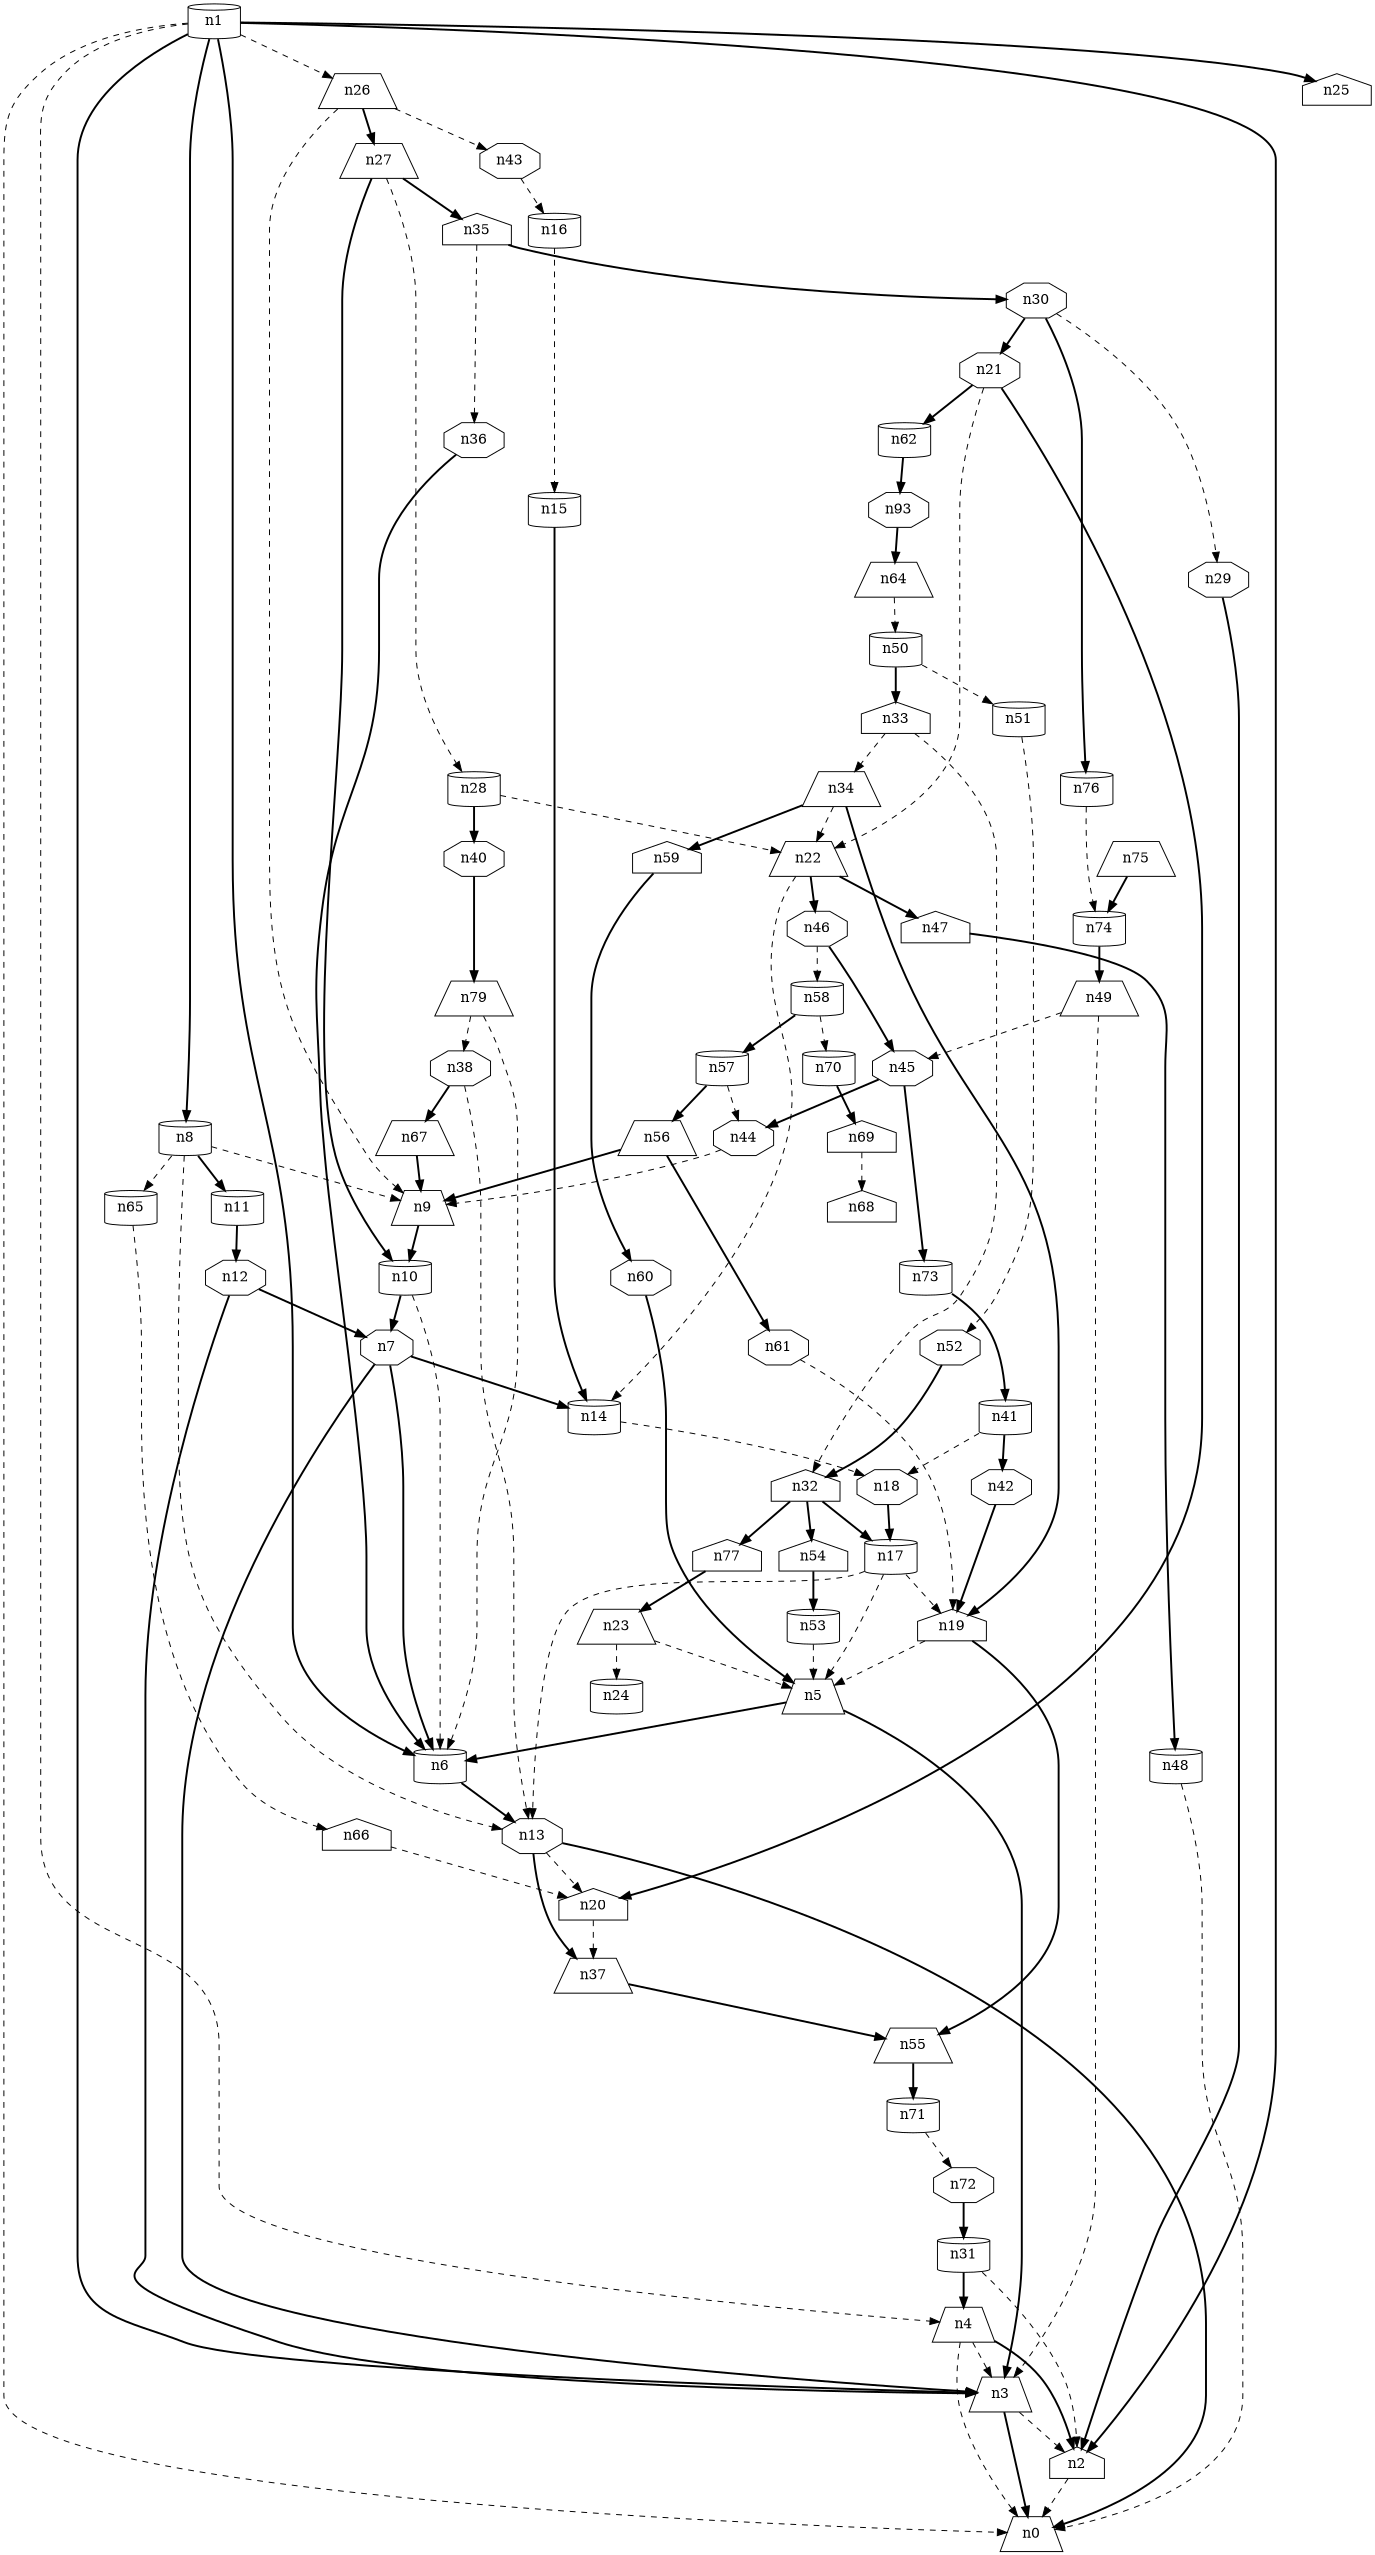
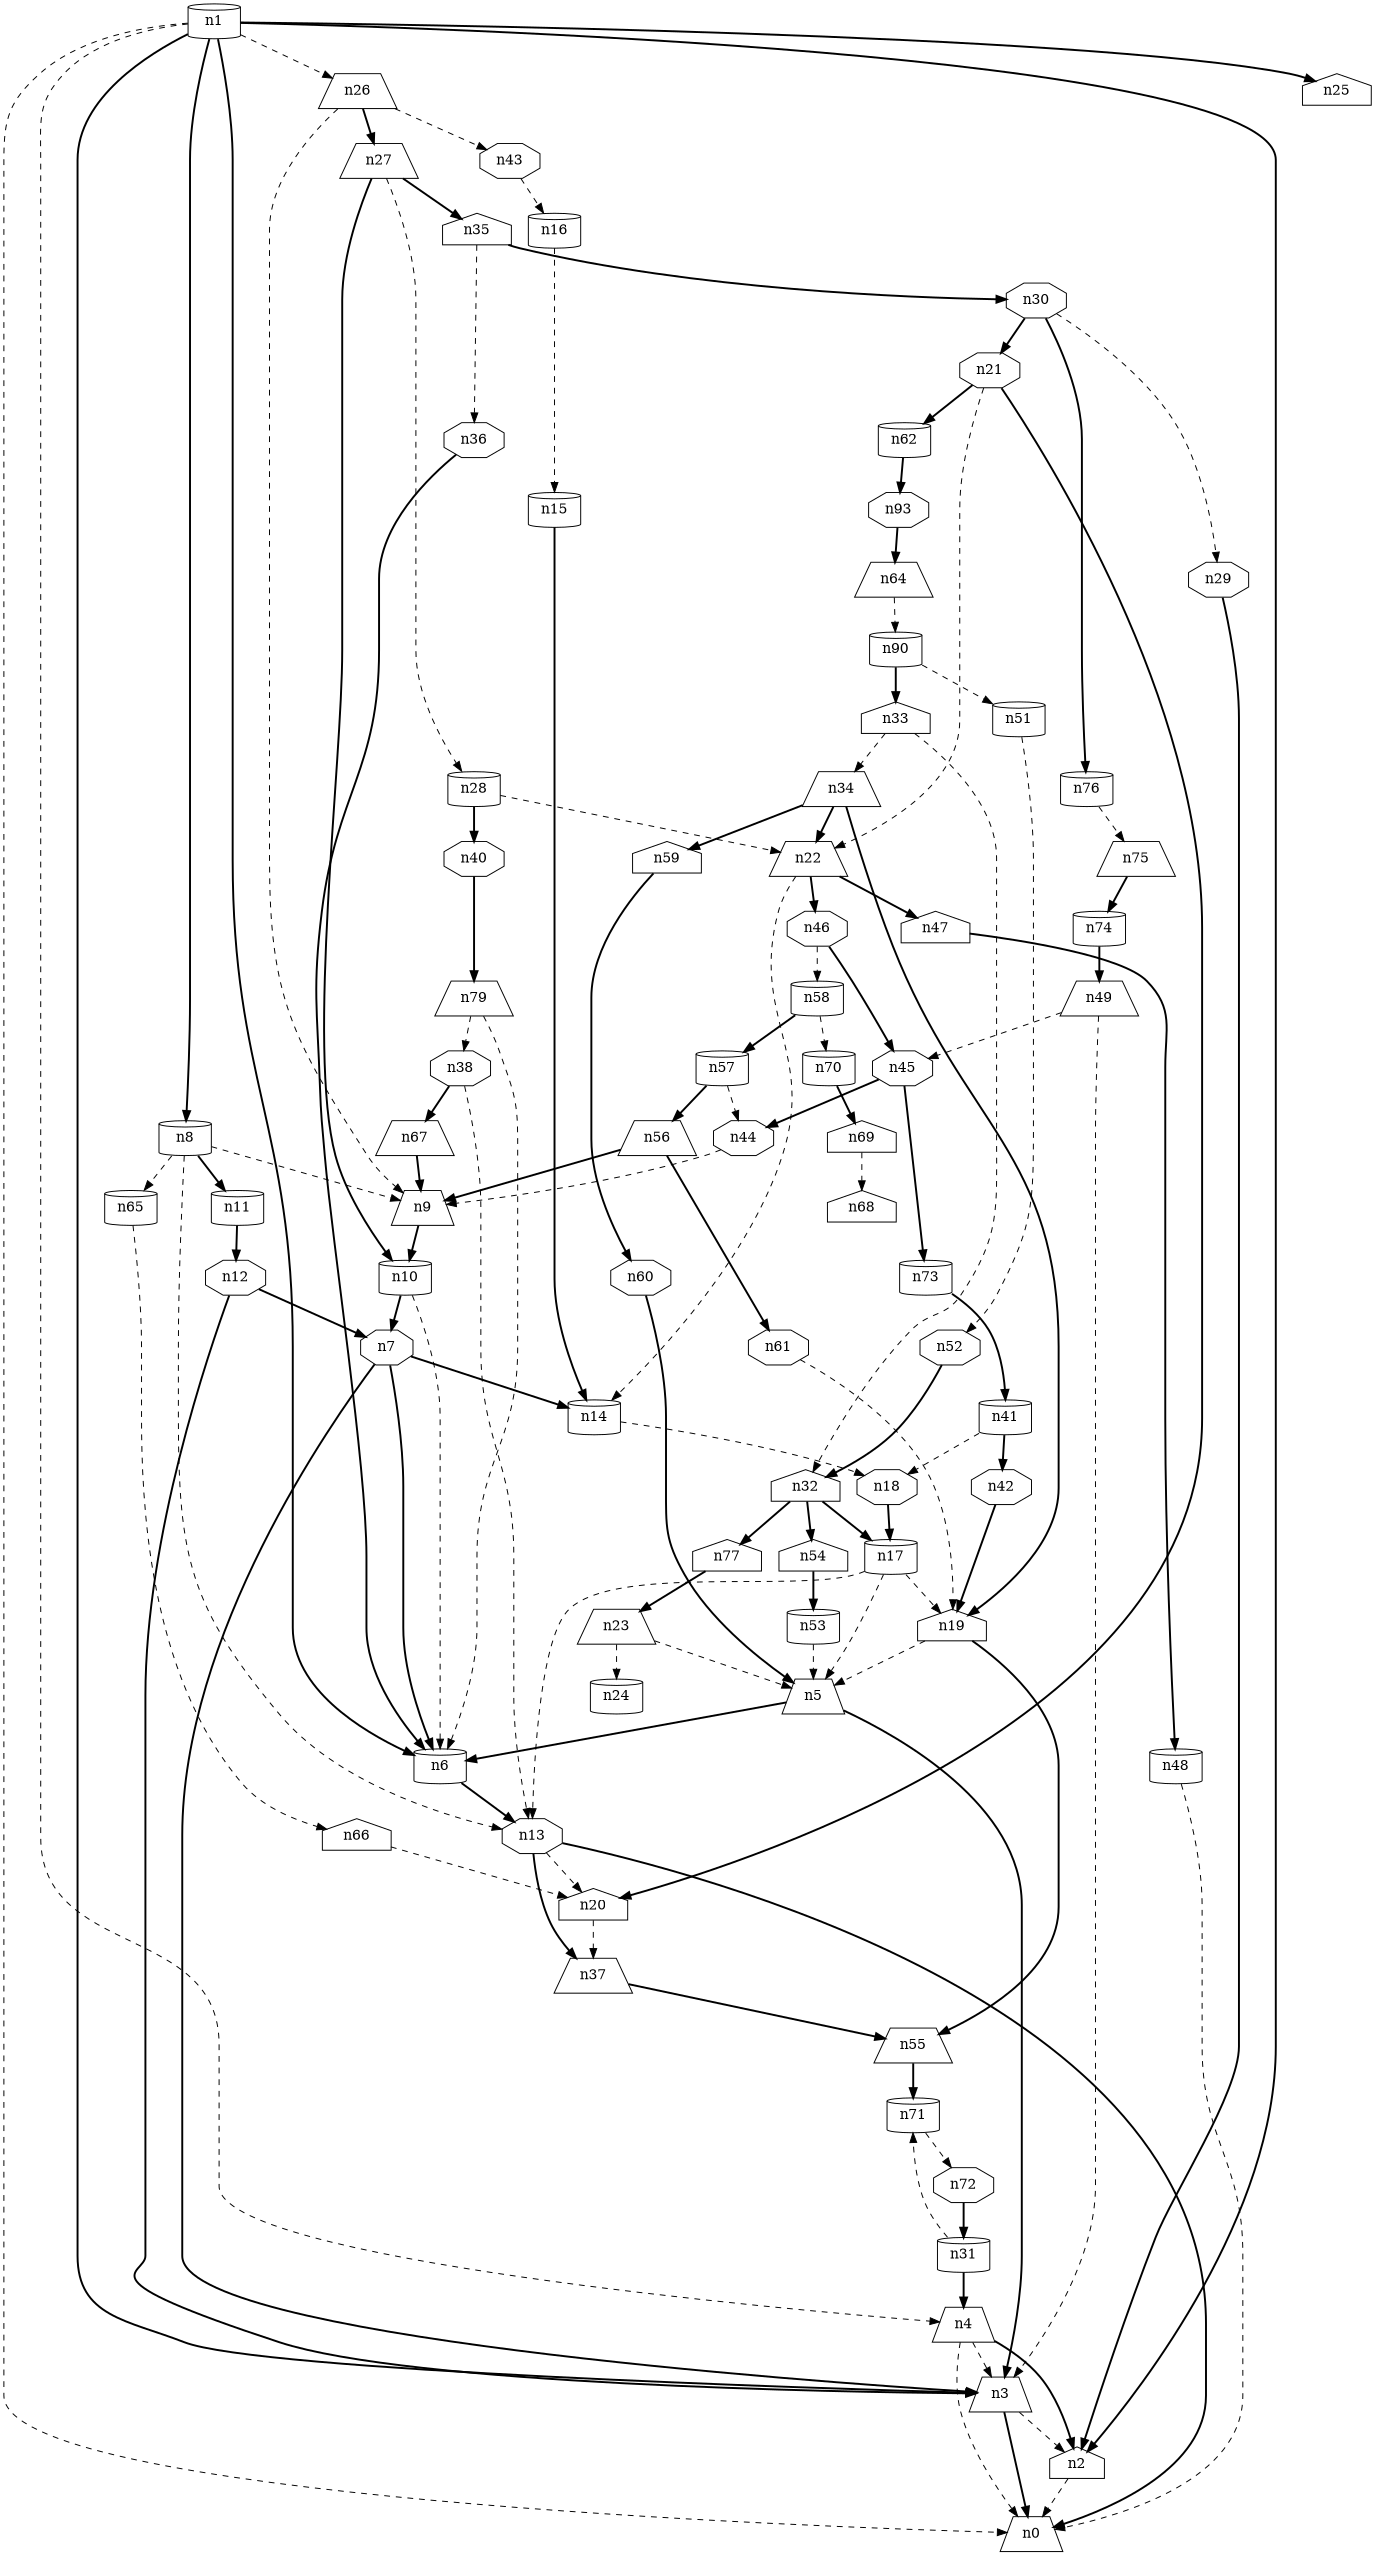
(896, 650) -> (896, 650)
(827, 820) -> (827, 820)
(1087, 854) -> (1109, 820)
(1046, 2346) -> (922, 2193)
